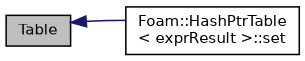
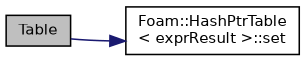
(106, 21) -> (90, 40)
